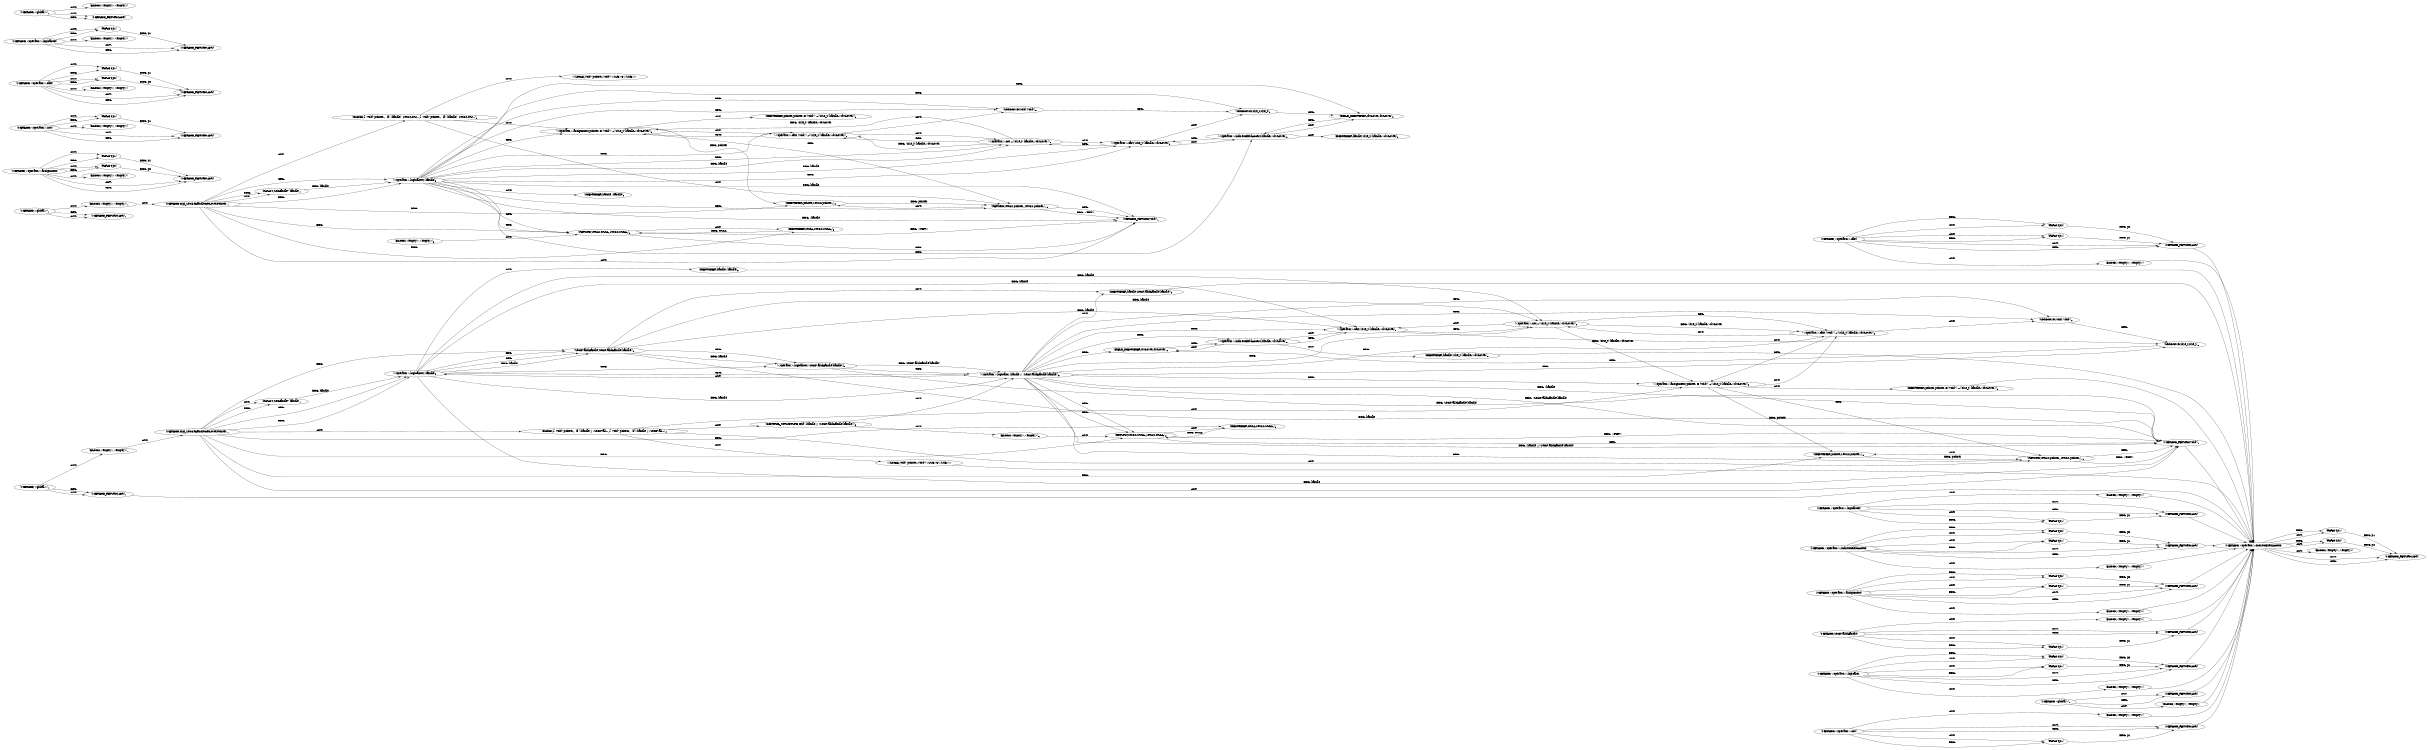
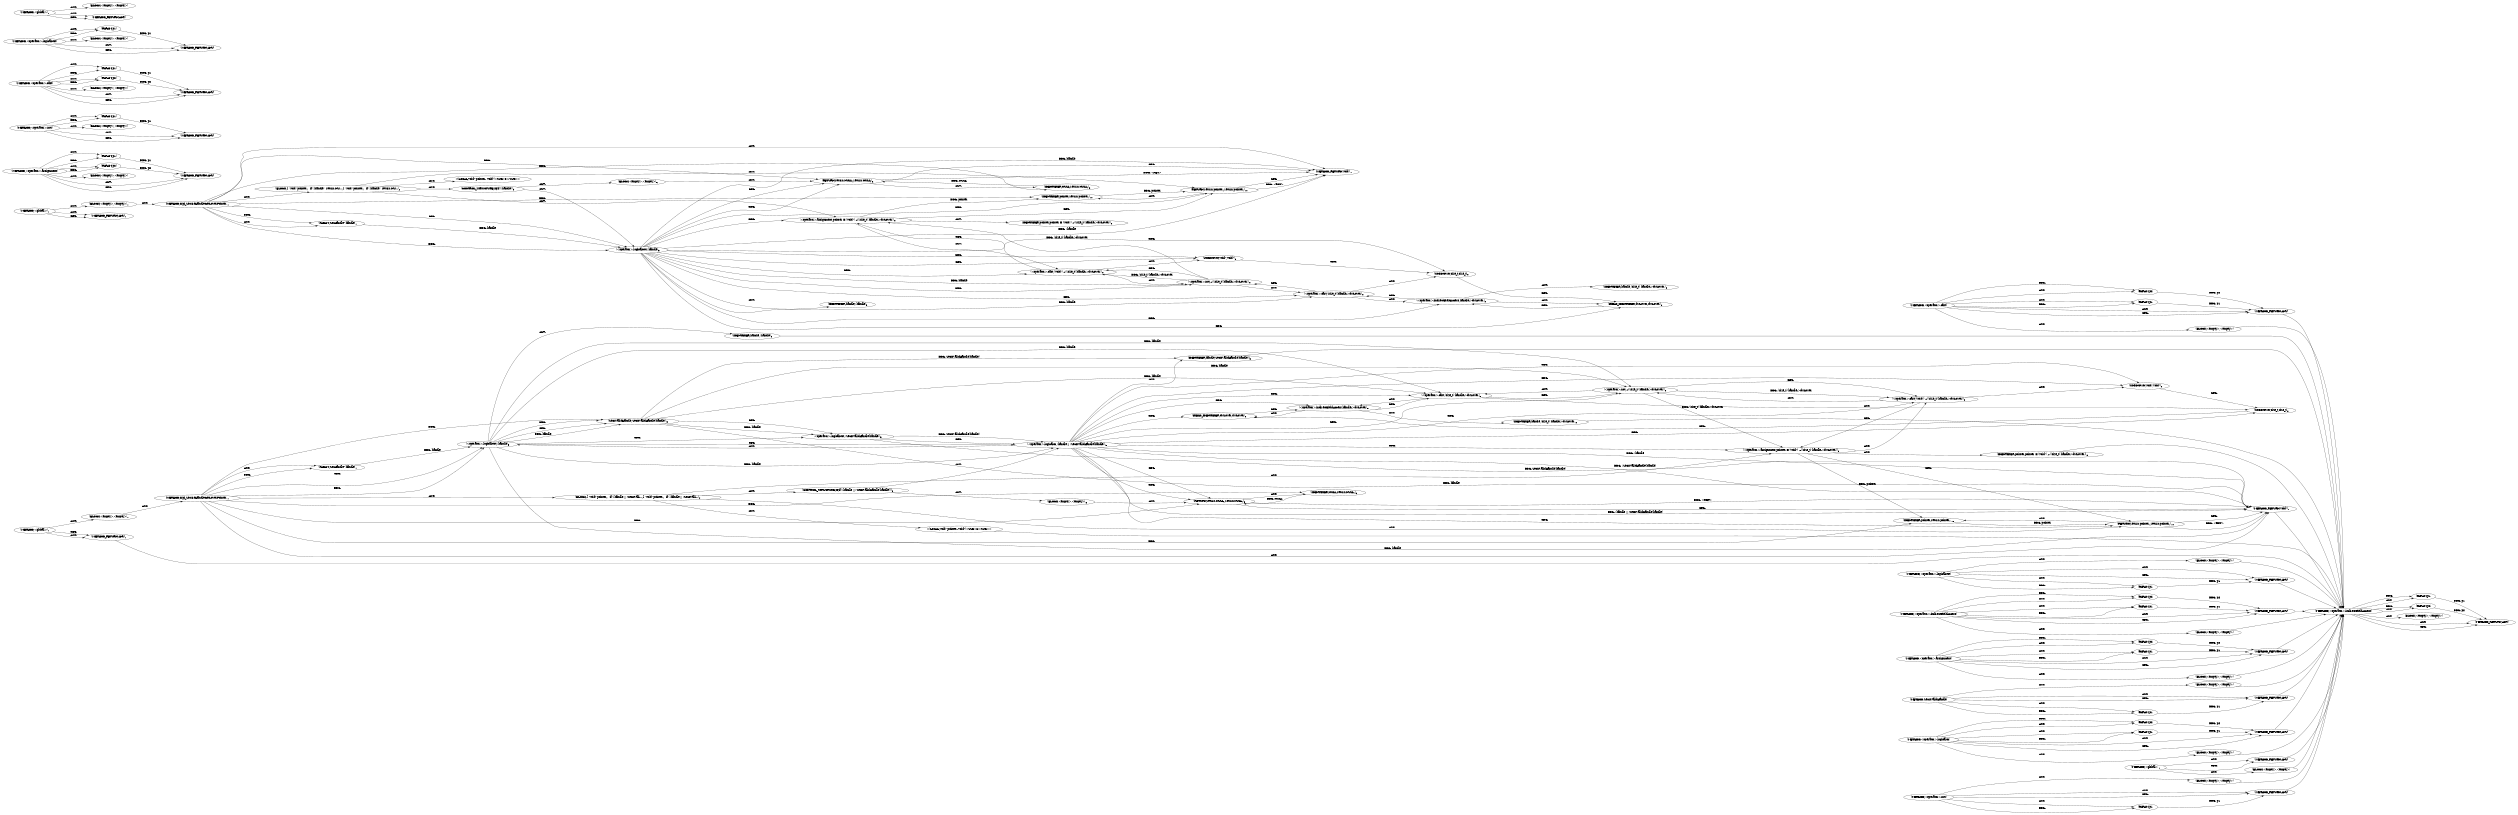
none -> (488, 189)
(919, 289) -> (959, 357)
